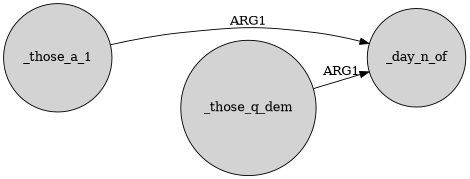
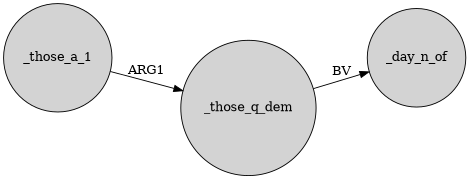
(235, 28) -> (142, 80)
(342, 72) -> (342, 72)
